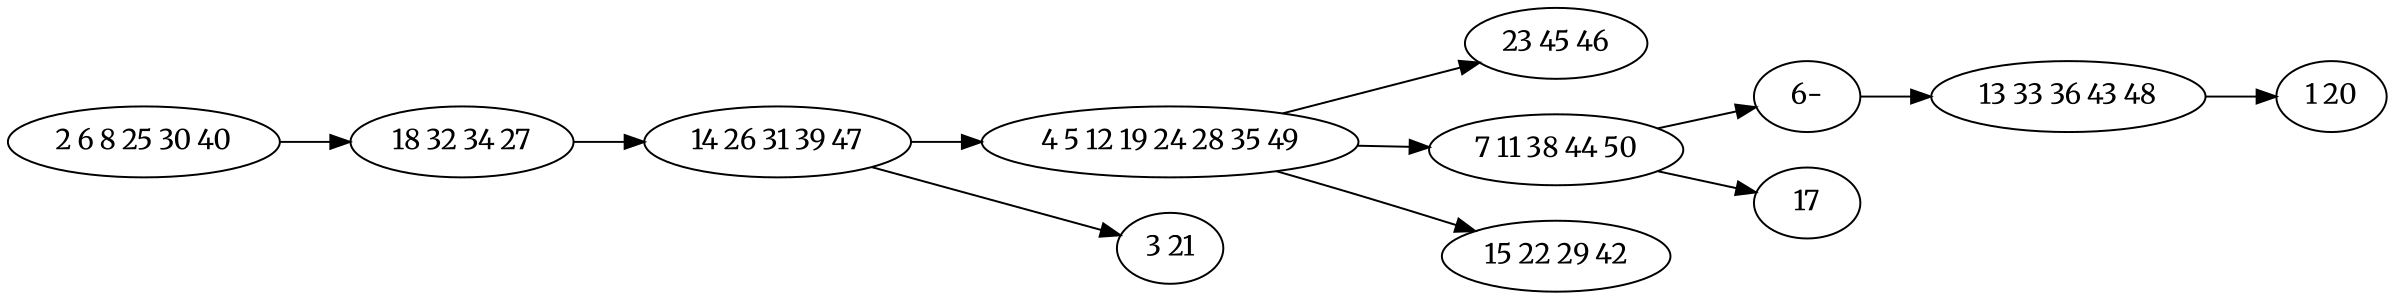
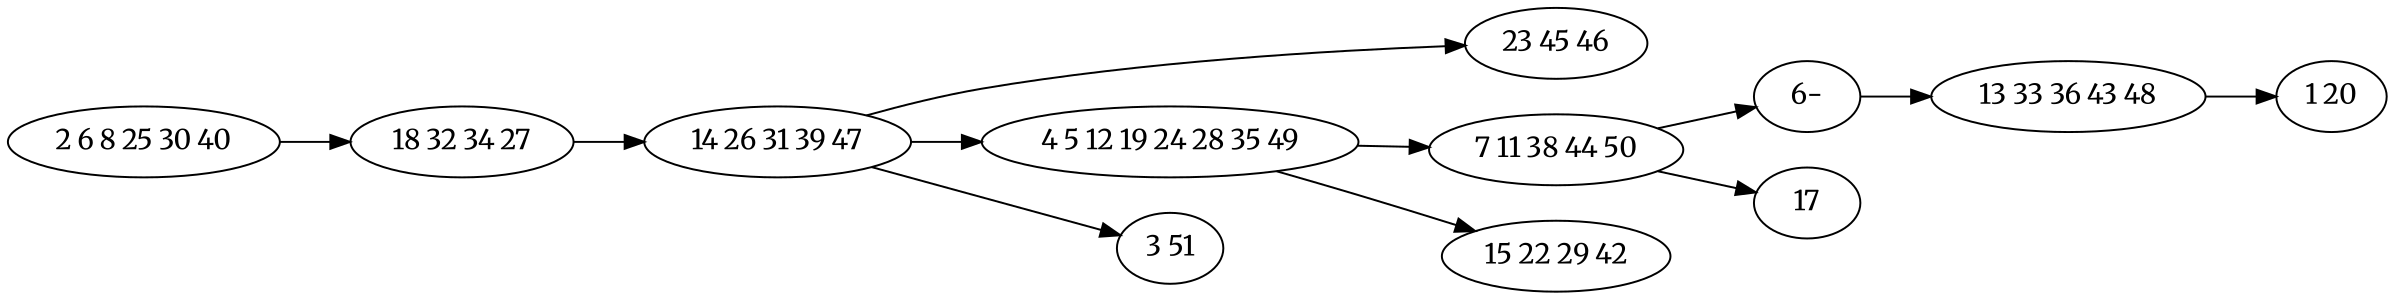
(1372, 90) -> (1154, 66)
(1170, 248) -> (1170, 248)
